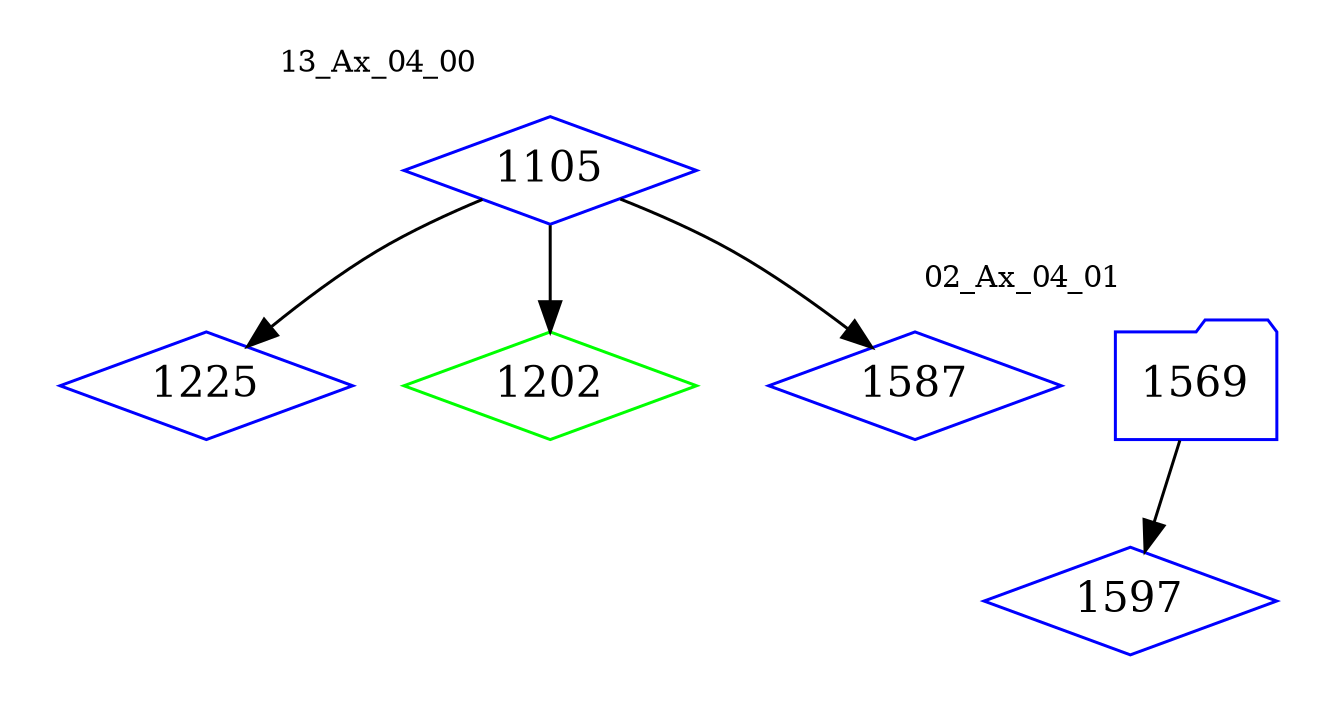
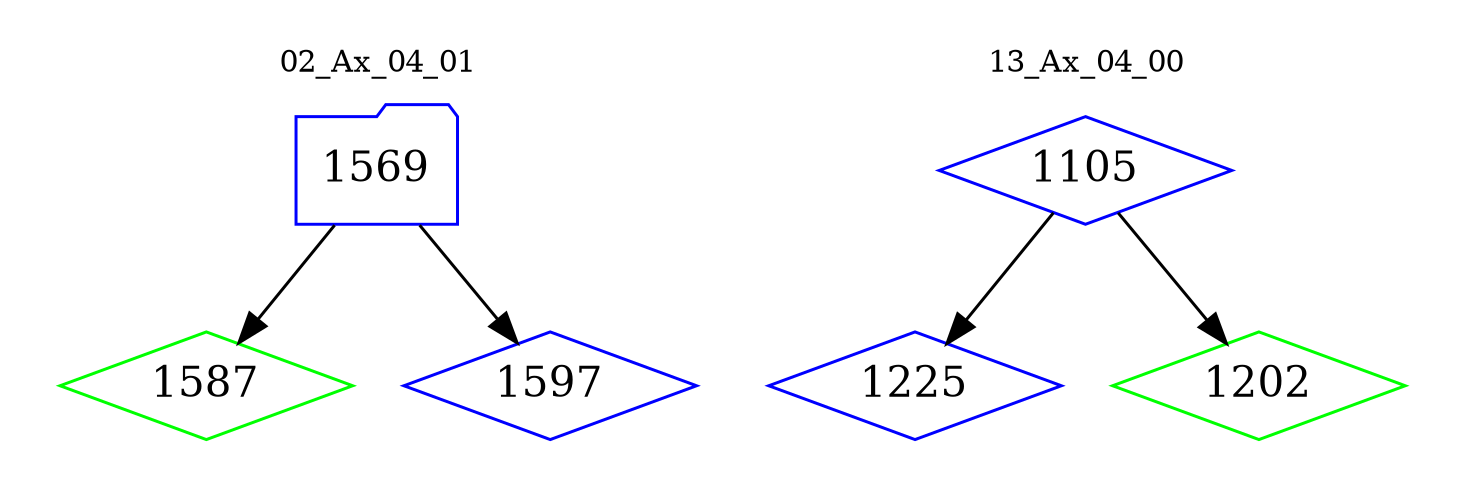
(767, 272) -> (296, 272)
(915, 386) -> (206, 386)
